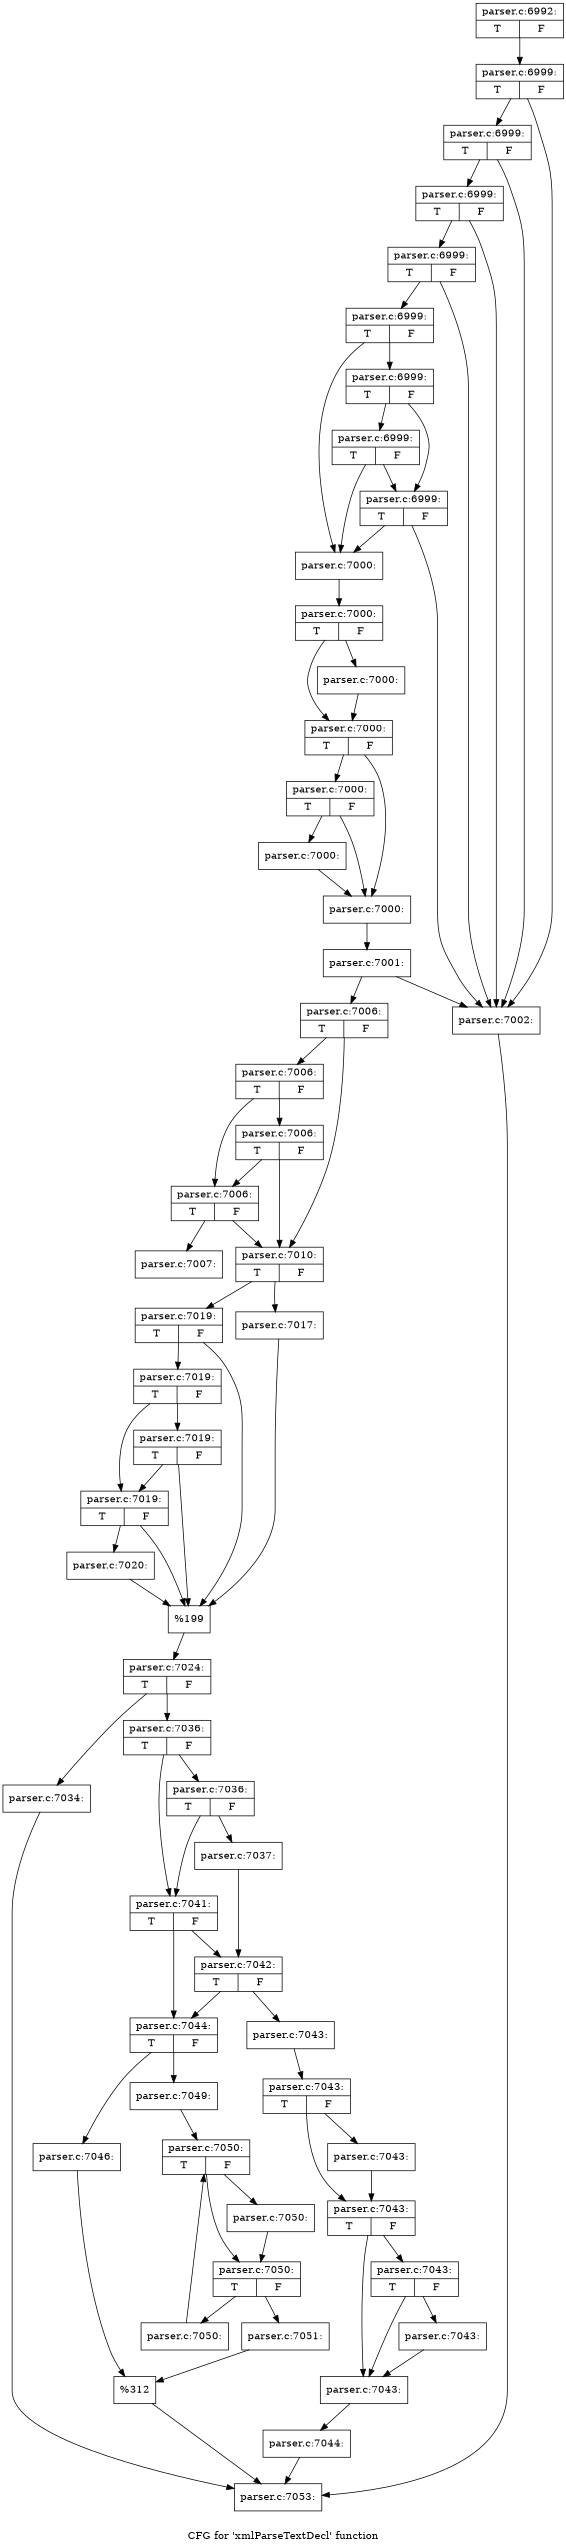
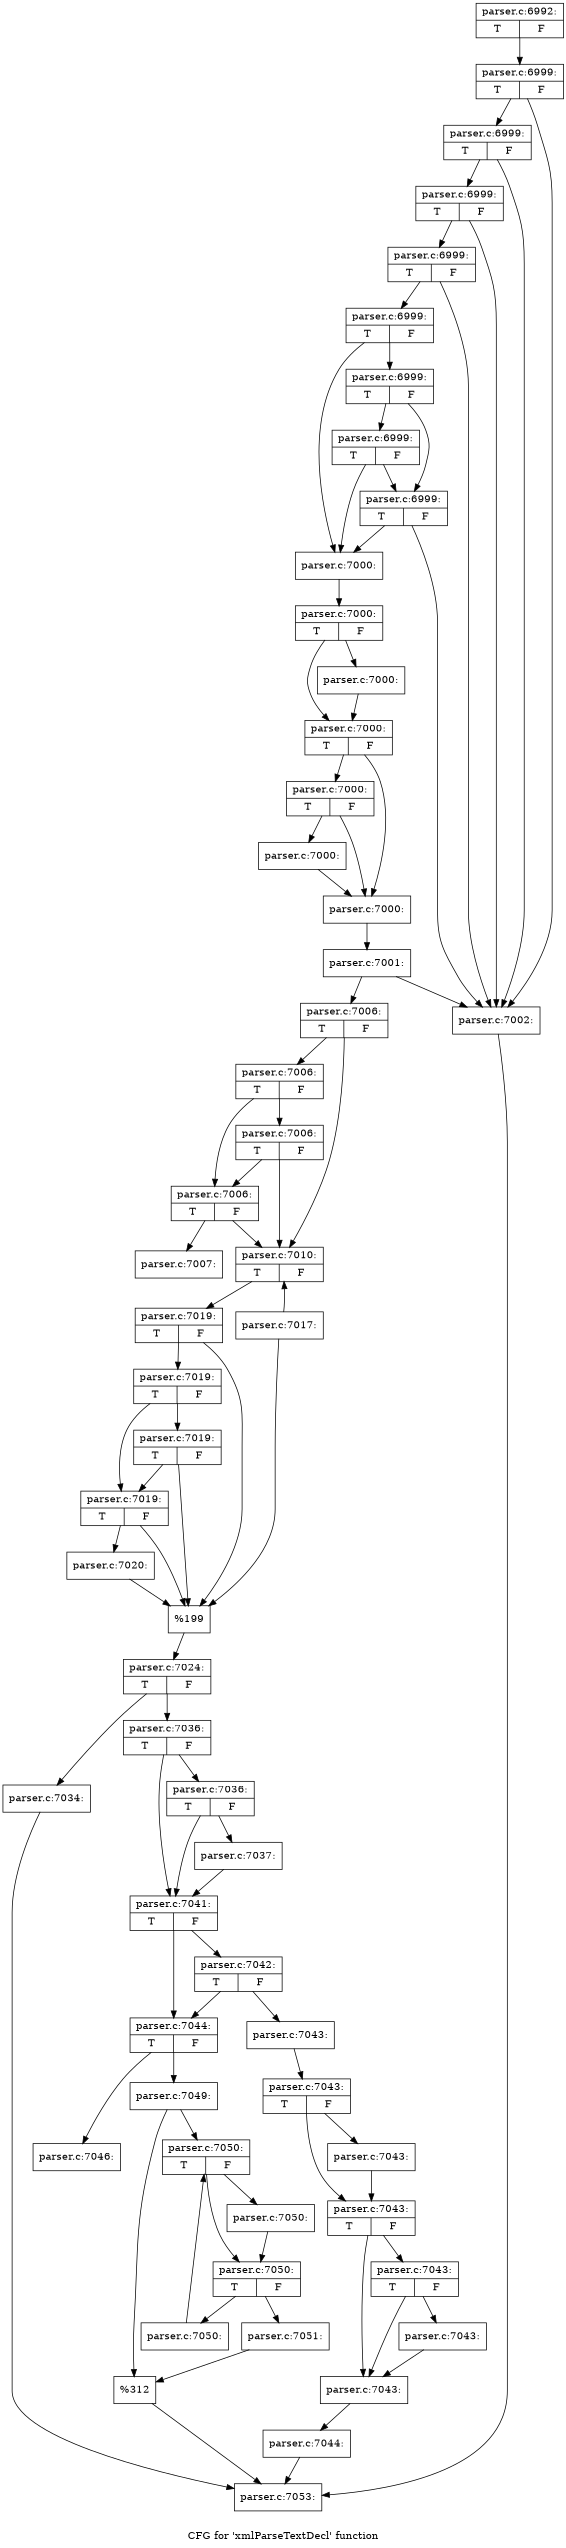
(275, 1293) -> (284, 1300)
(238, 1909) -> (211, 1880)
(89, 2273) -> (138, 2238)
